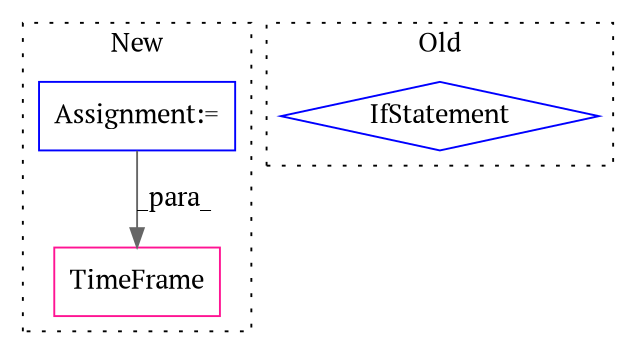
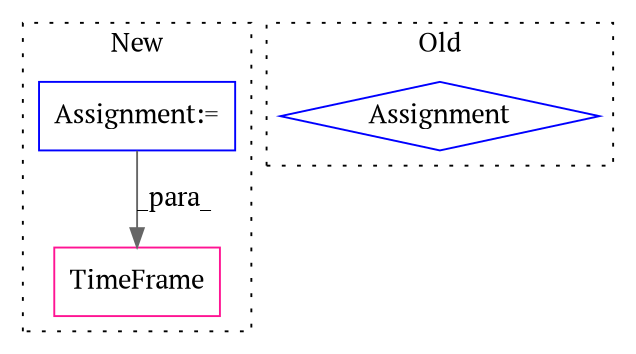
(440, 116) -> (440, 116)
